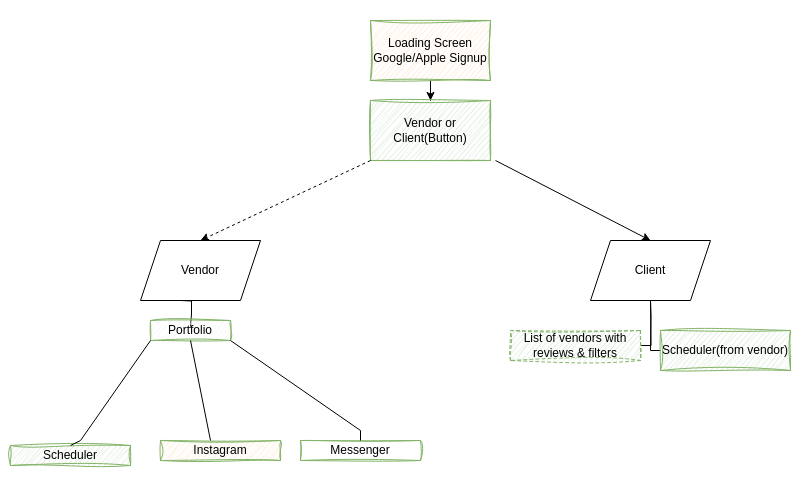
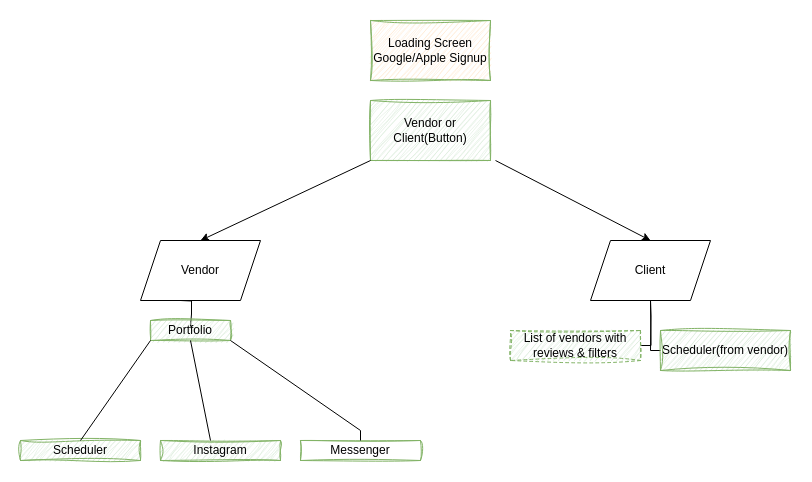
(431, 94) -> none
(287, 200) -> (287, 200)
(191, 331) -> (191, 331)
(221, 451) -> (221, 451)
(71, 456) -> (81, 451)
